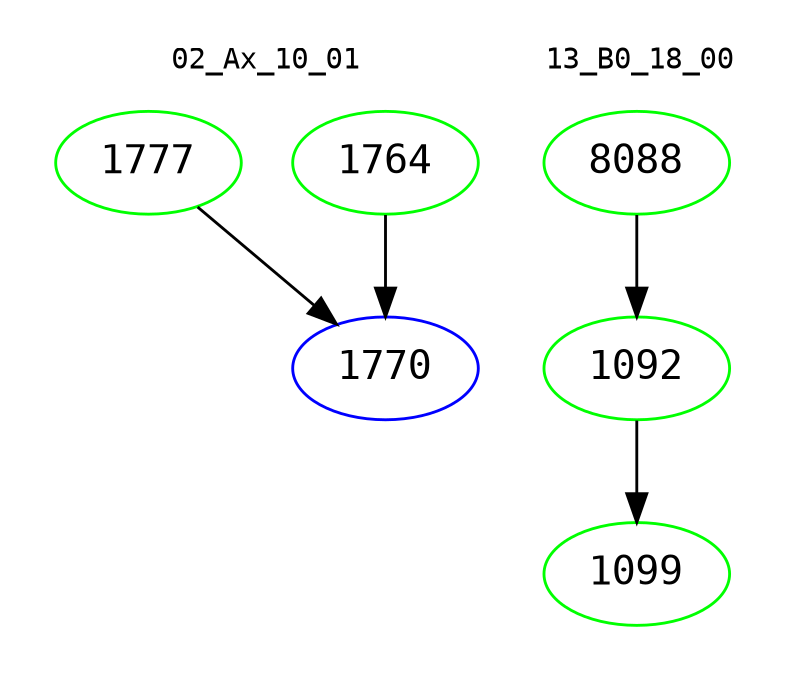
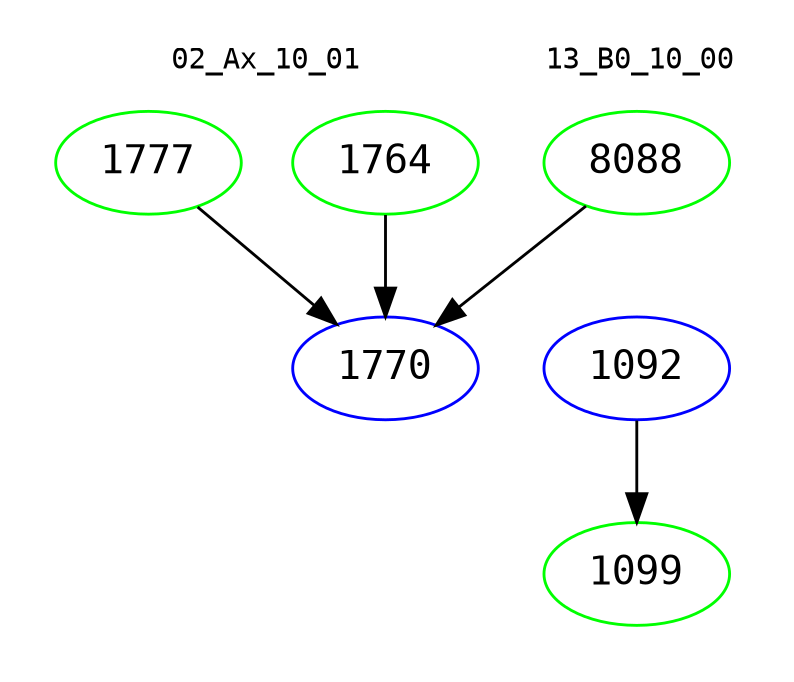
(641, 61) -> (641, 61)
(637, 252) -> (542, 241)
(637, 368) -> (637, 368)
